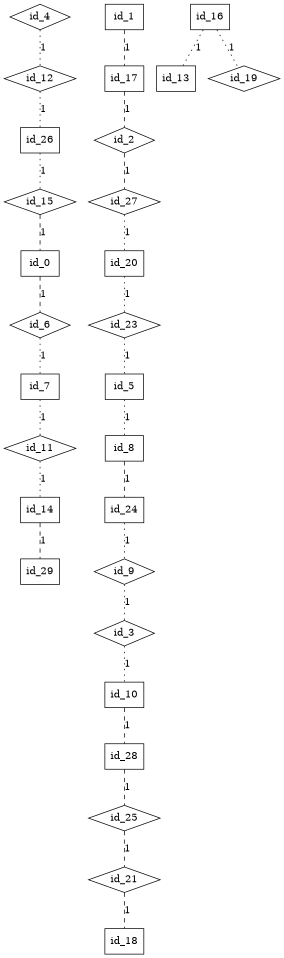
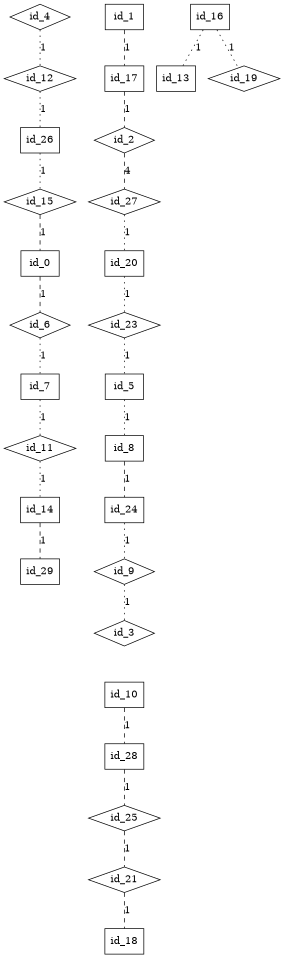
(128, 171) -> (128, 171)
(124, 664) -> none
